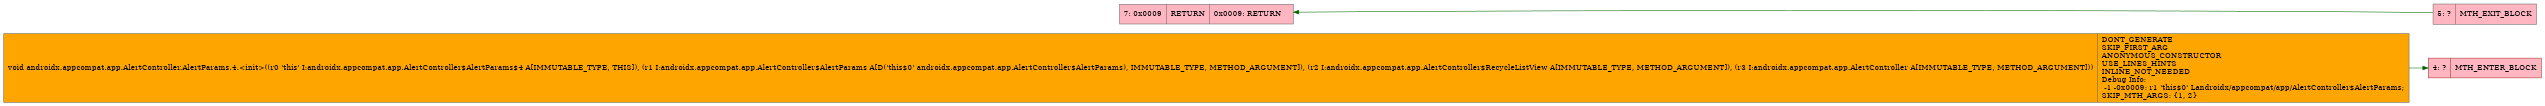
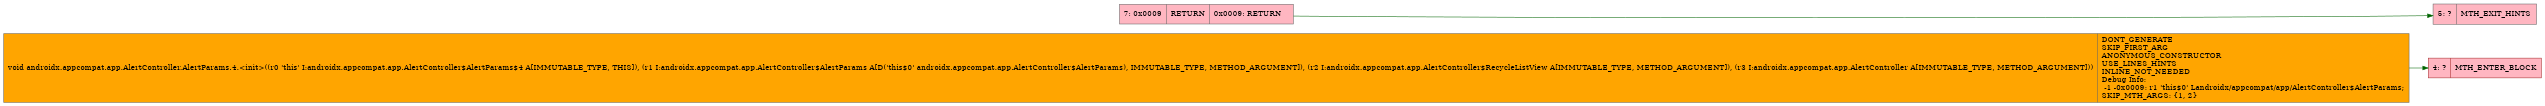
(1866, 11) -> (1860, 18)
(2496, 14) -> (2496, 14)
